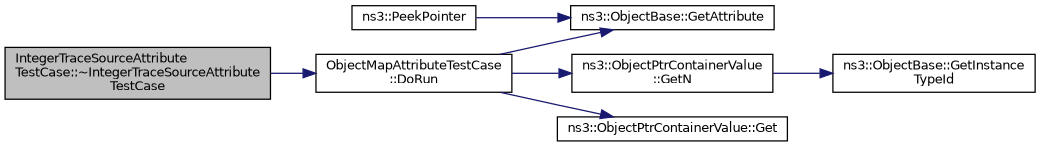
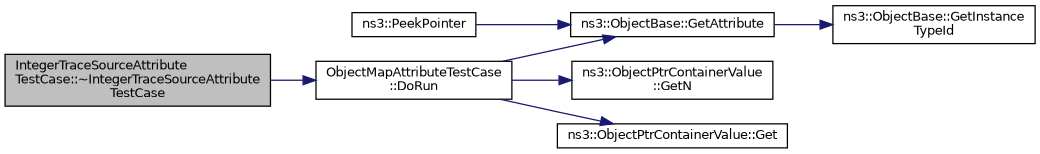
(796, 73) -> (797, 25)
